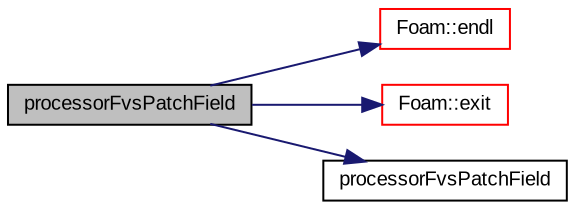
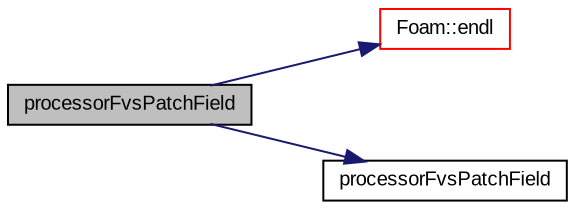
(445, 105) -> none
